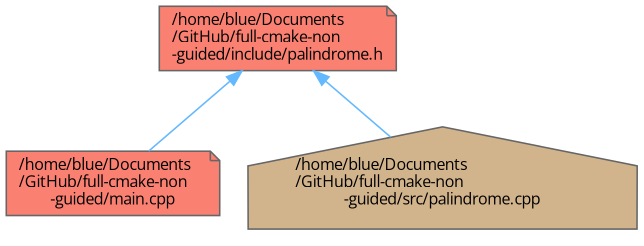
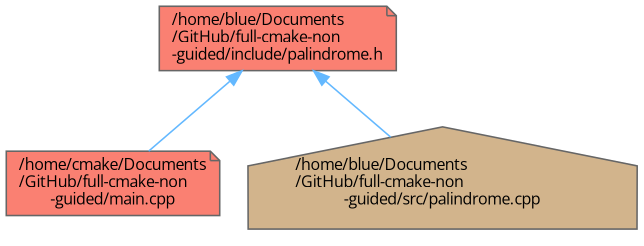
(113, 183) -> (113, 183)
